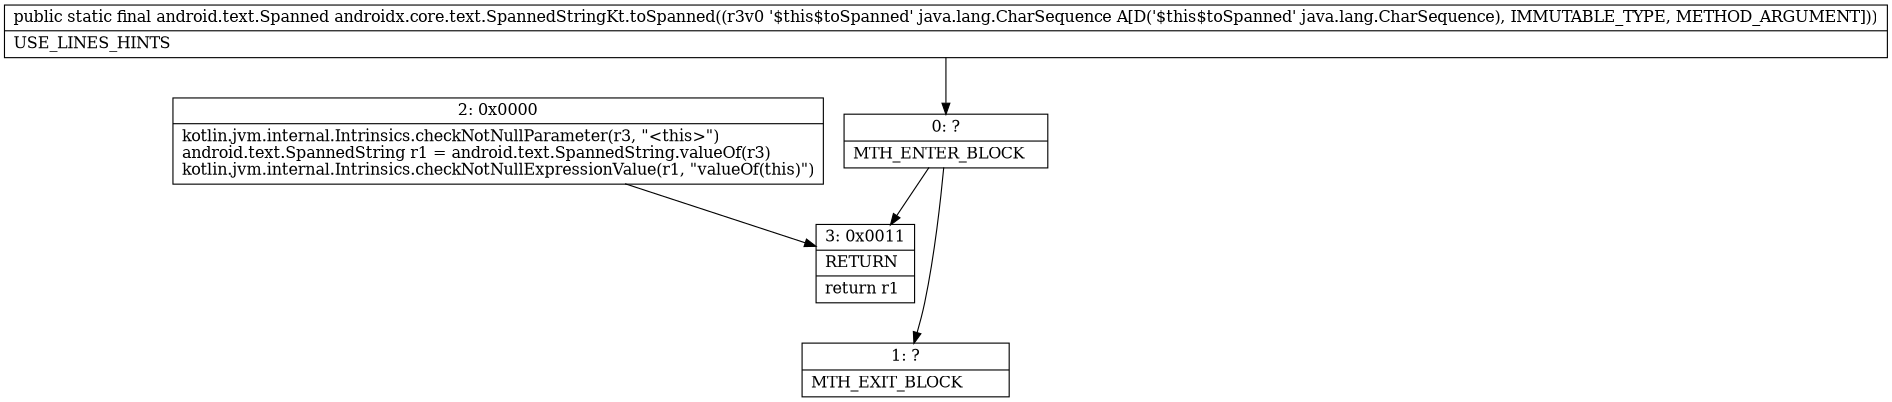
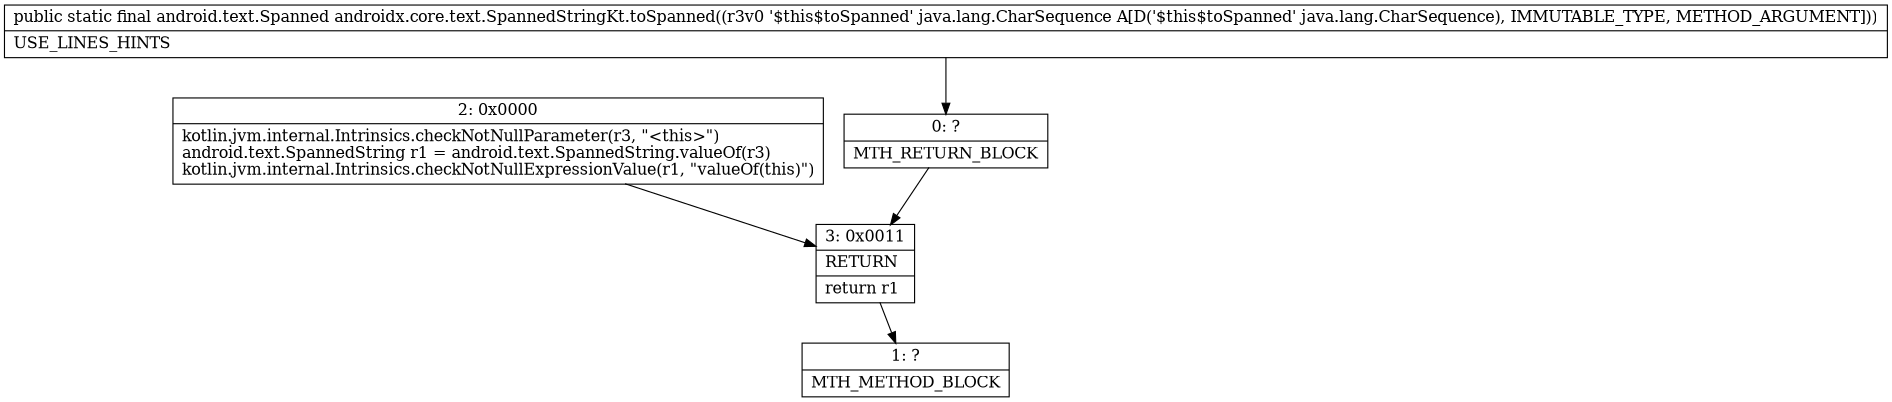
(939, 154) -> (946, 154)
(934, 251) -> (886, 318)
(887, 383) -> (906, 383)
